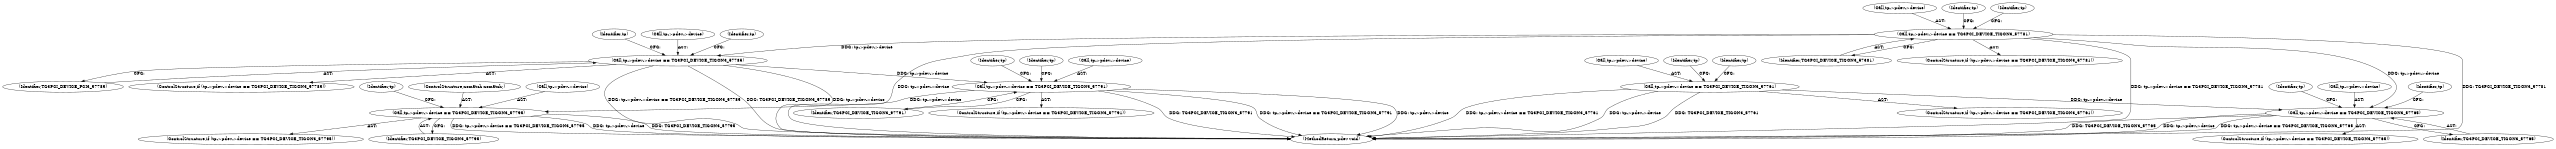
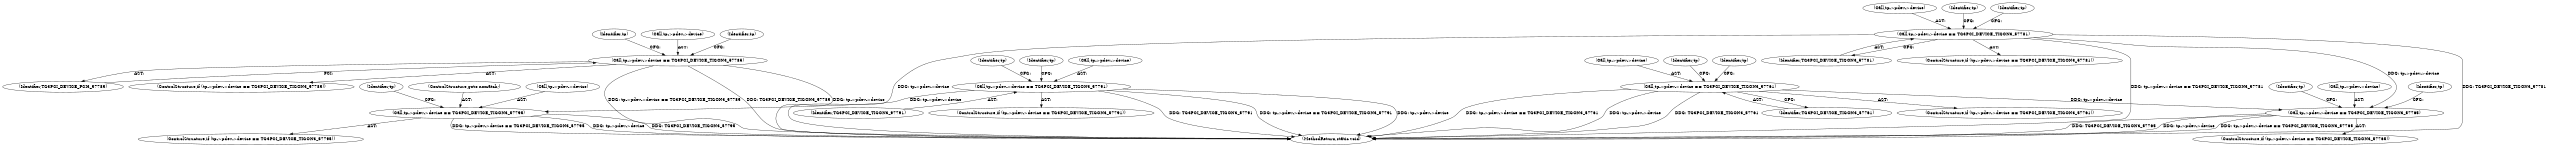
(1297, 36) -> none
(1826, 61) -> (1826, 61)
(860, 73) -> none
(140, 74) -> (140, 74)
(329, 74) -> (329, 74)
(465, 87) -> (465, 87)
(993, 100) -> (993, 100)
(970, 106) -> none
none -> (1827, 113)
(434, 139) -> none
(1332, 139) -> (1332, 139)
(2488, 139) -> none
